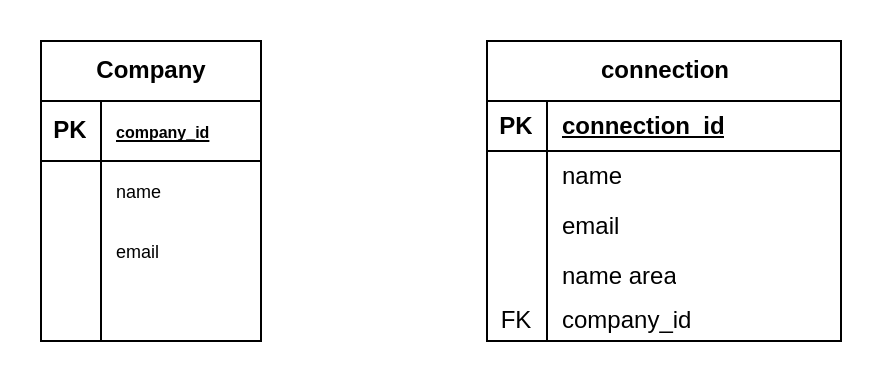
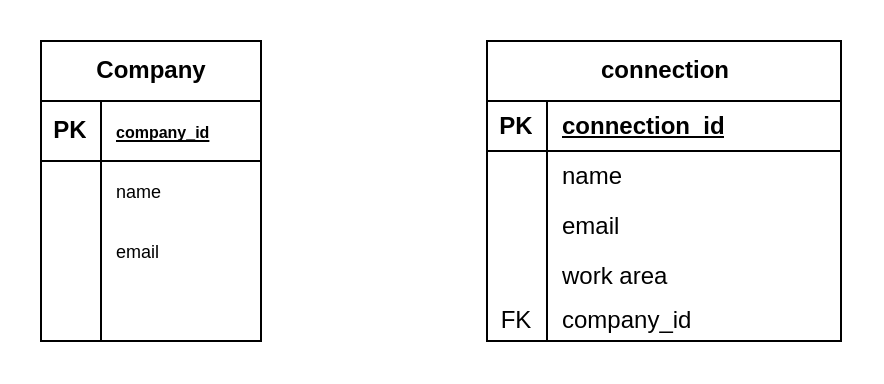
(620, 277) -> (620, 277)
